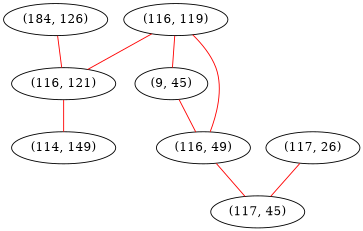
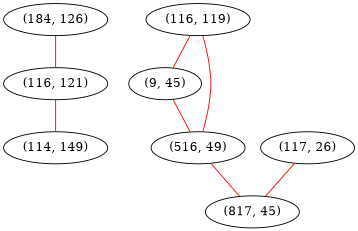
(120, 52) -> none
(203, 148) -> (198, 148)
(258, 212) -> (252, 212)
